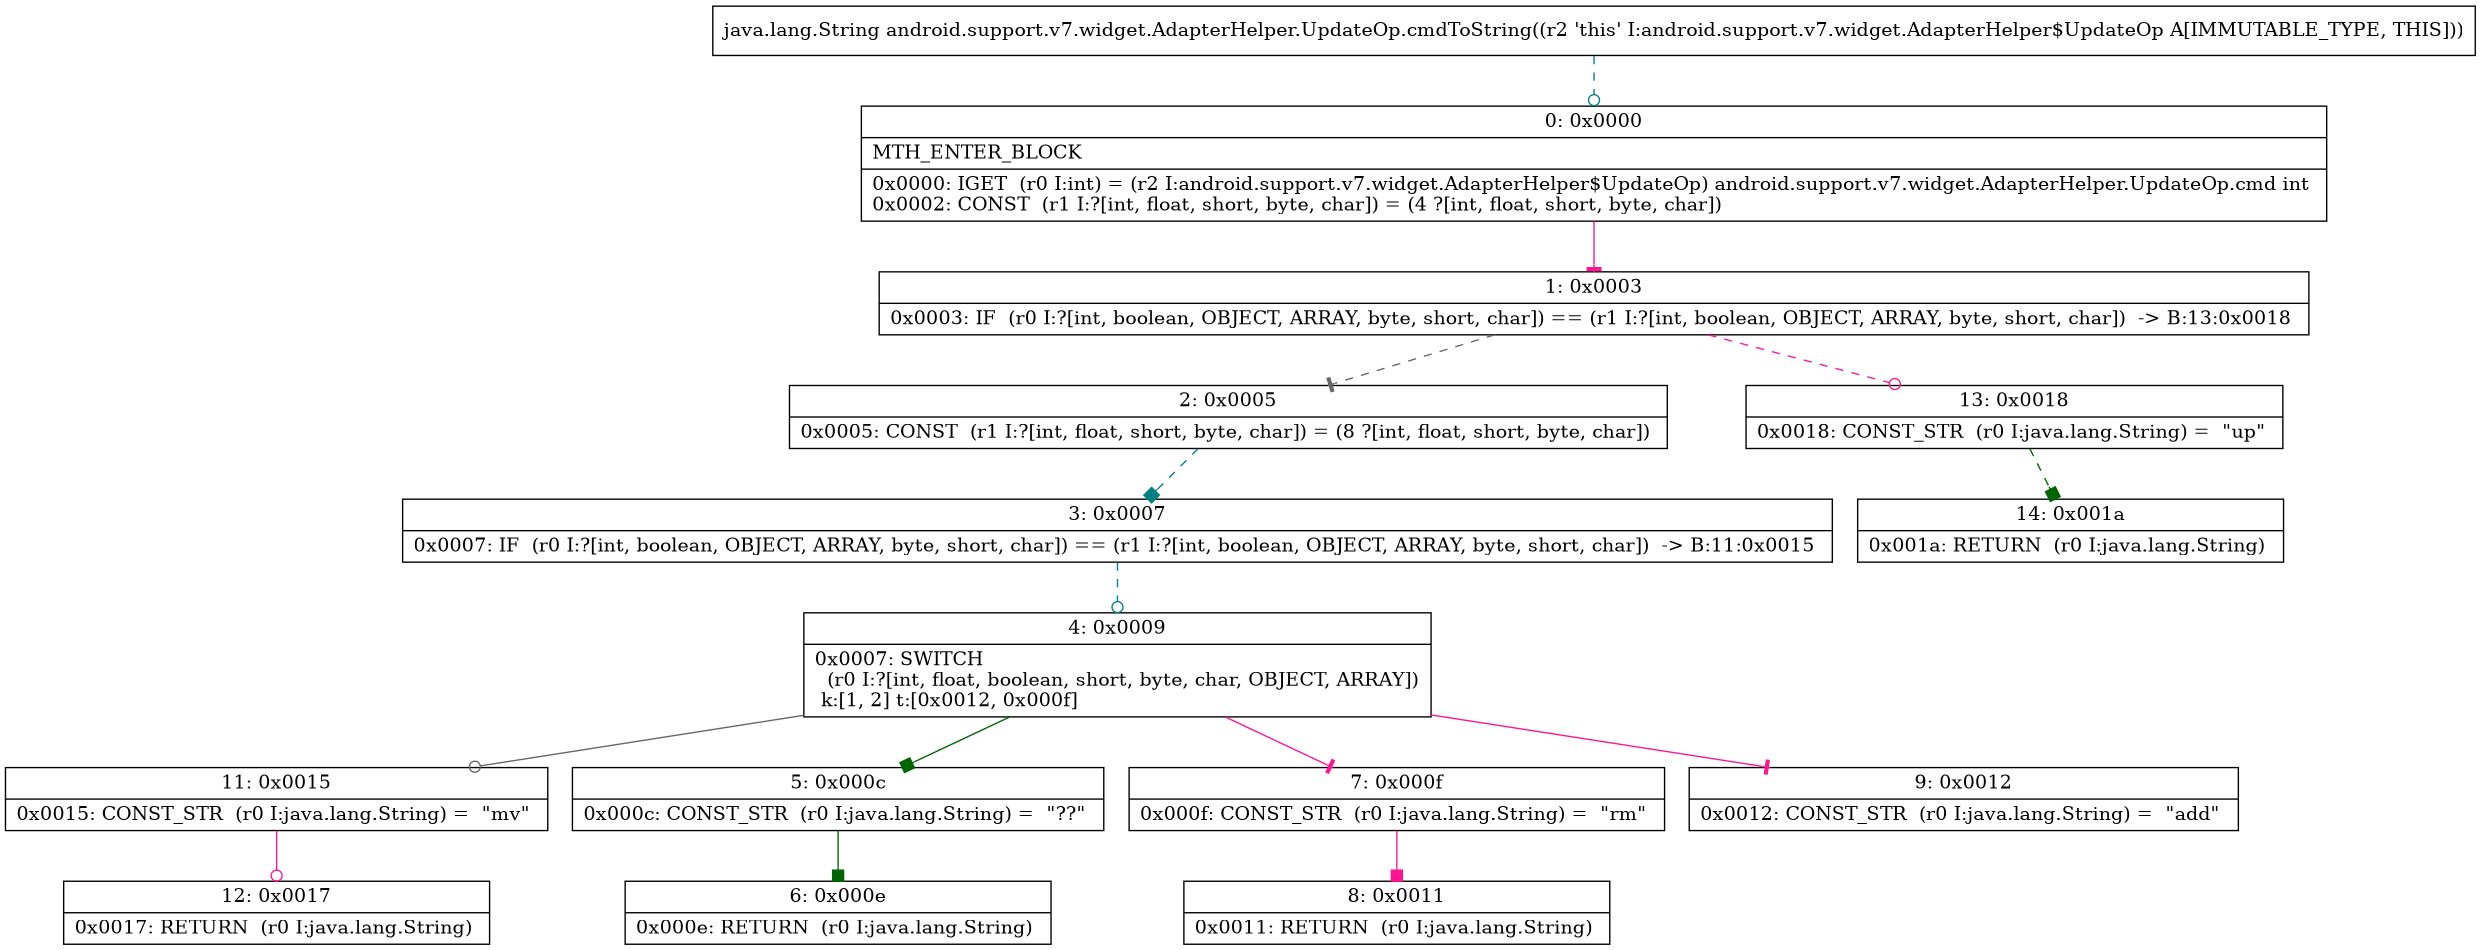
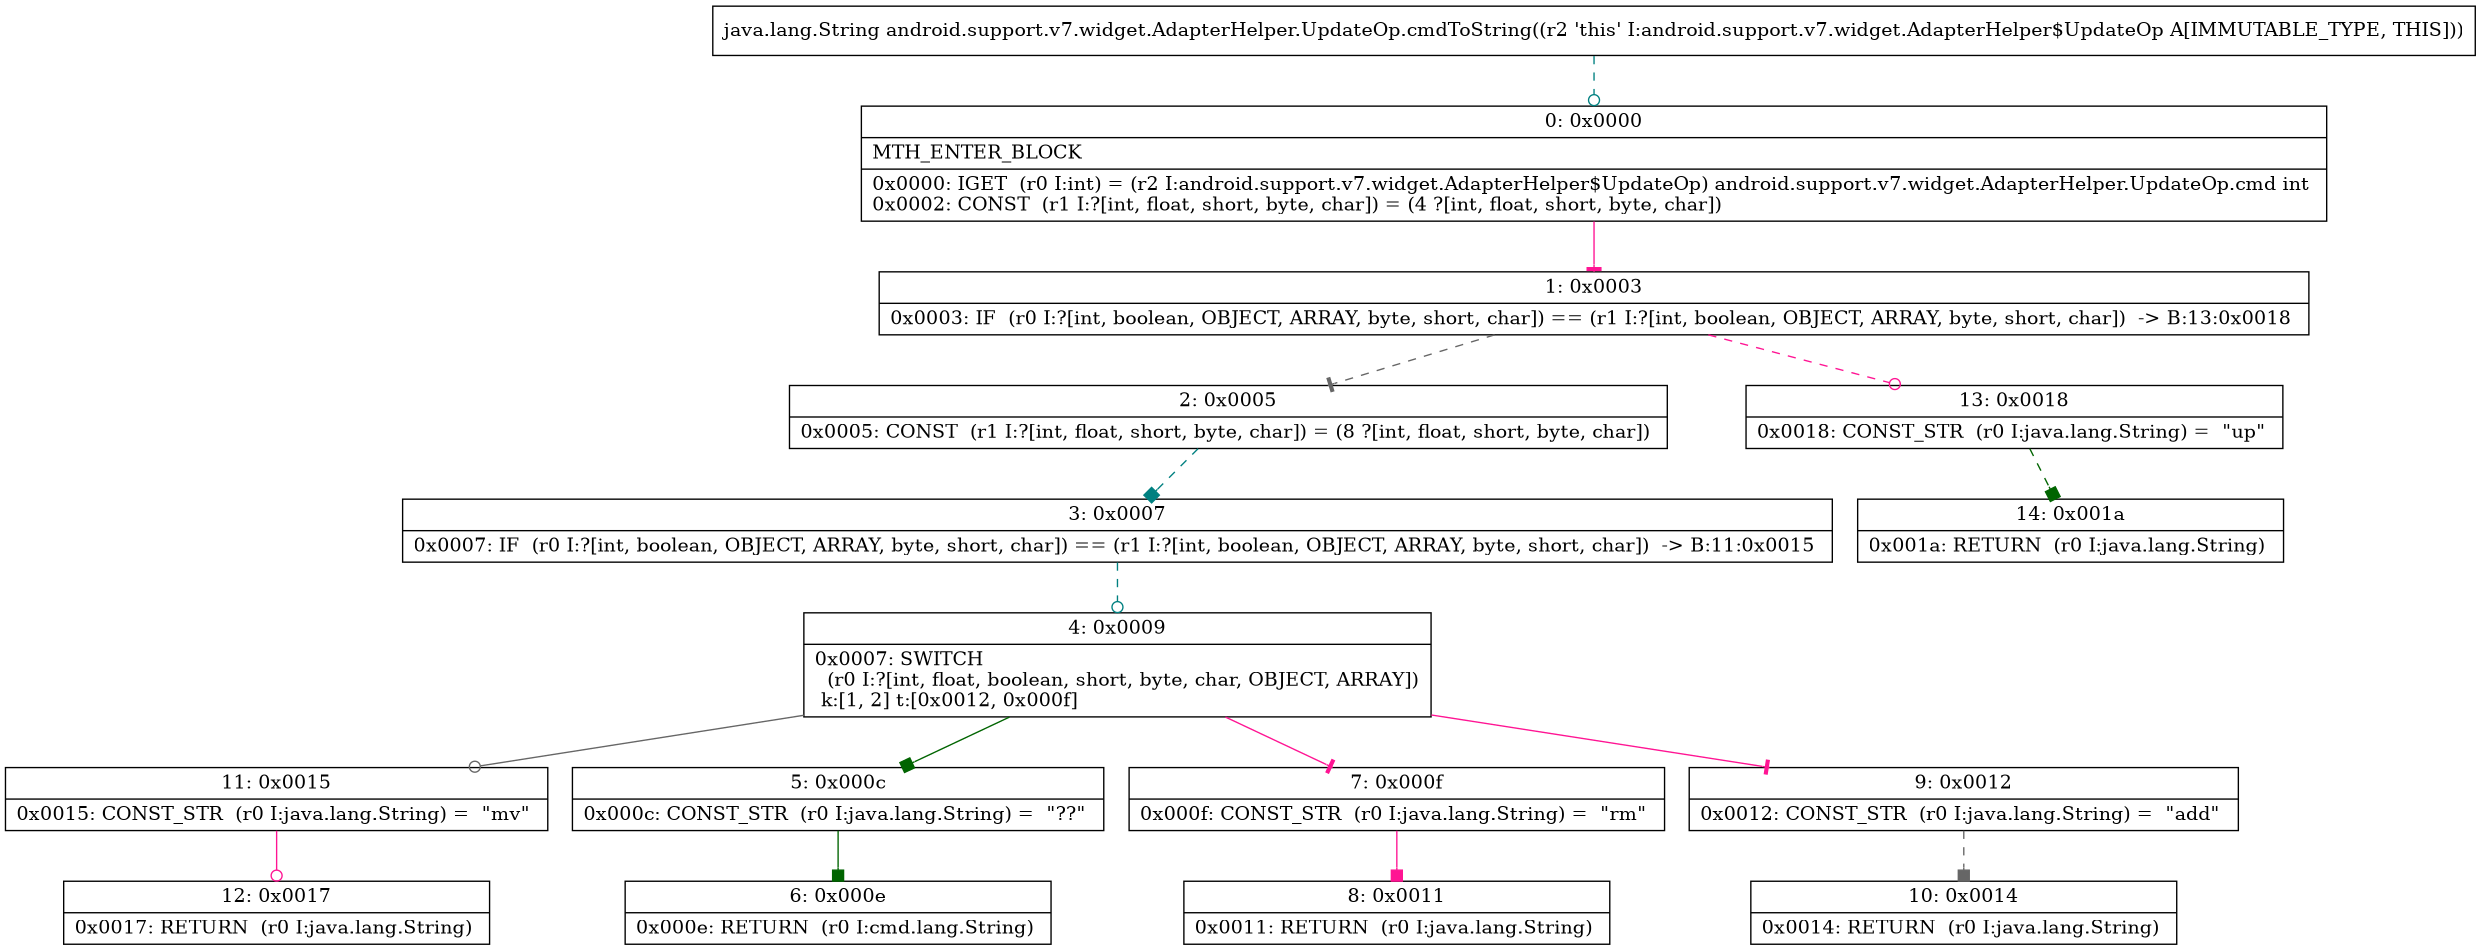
none -> (1964, 913)
(838, 928) -> (838, 928)
